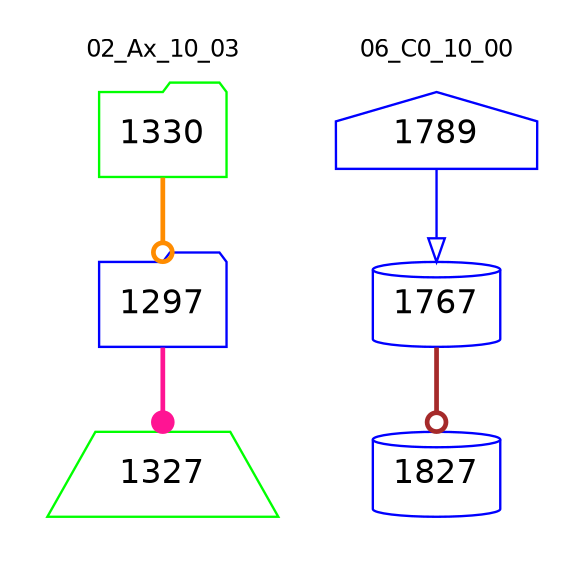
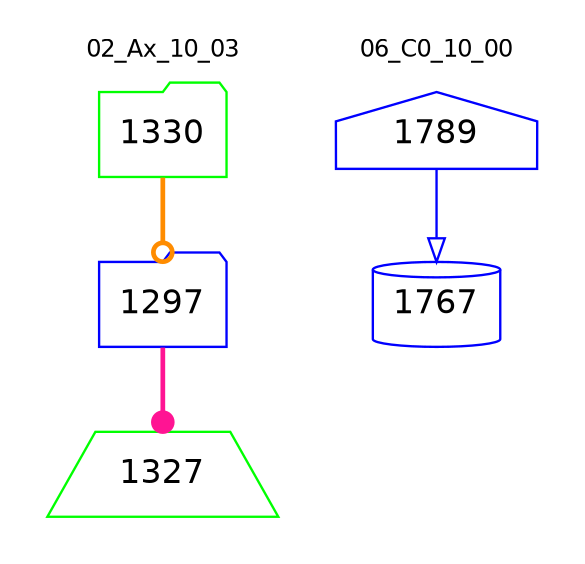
(437, 474) -> none
